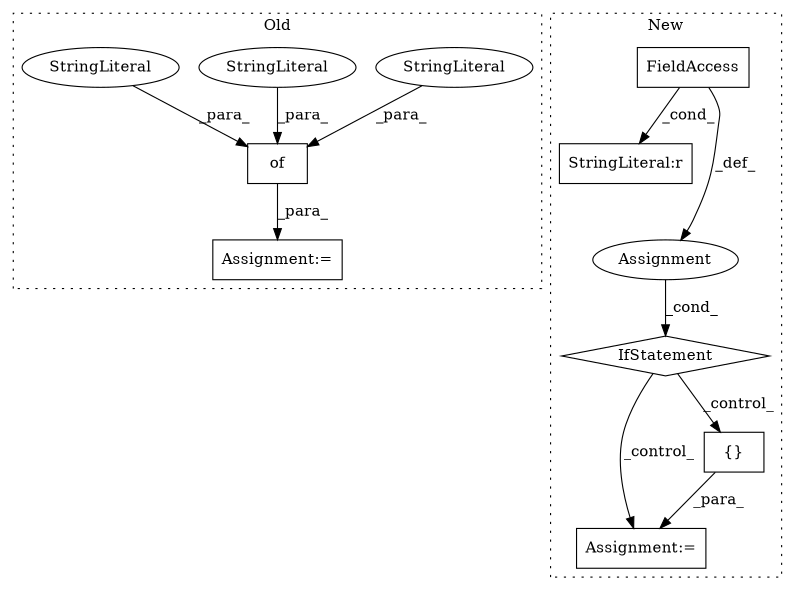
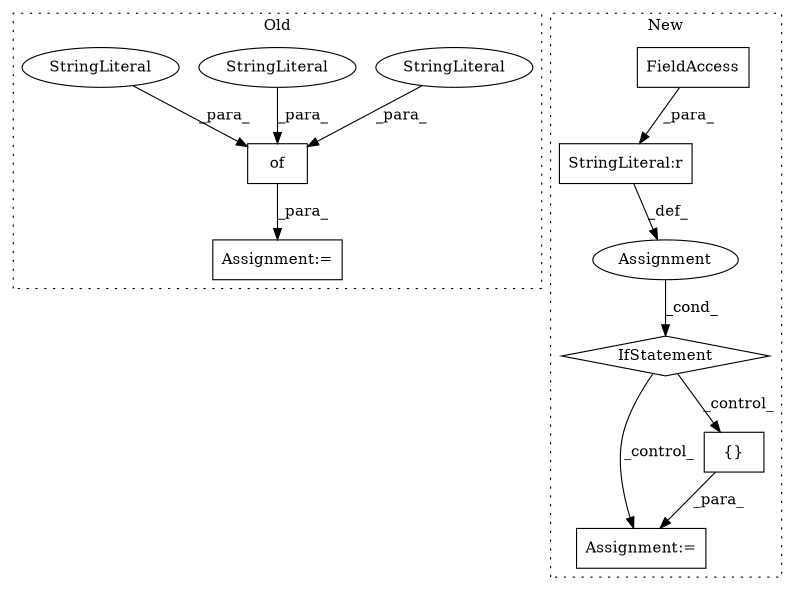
(689, 116) -> (689, 116)
(713, 160) -> (643, 207)
